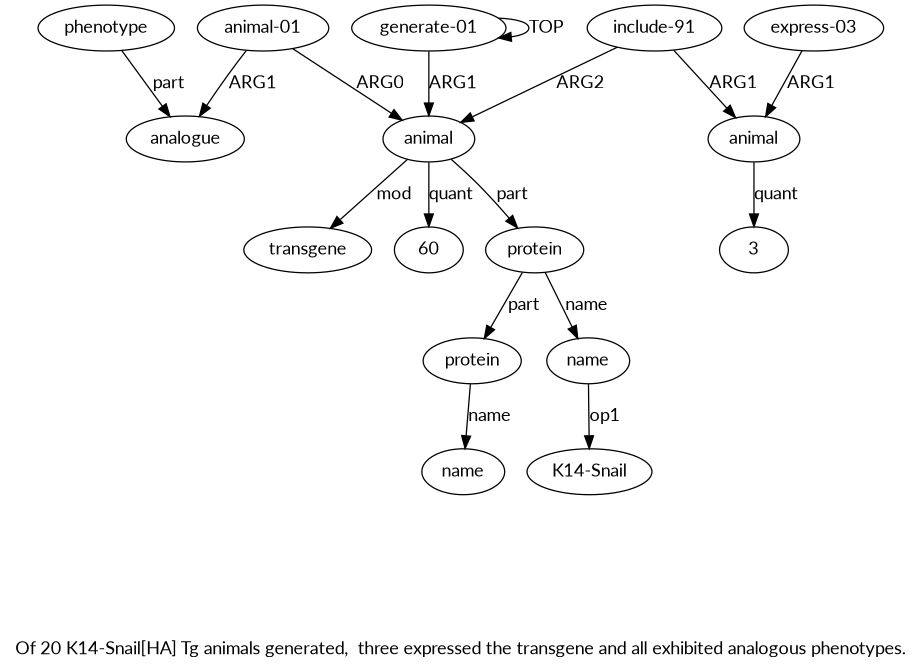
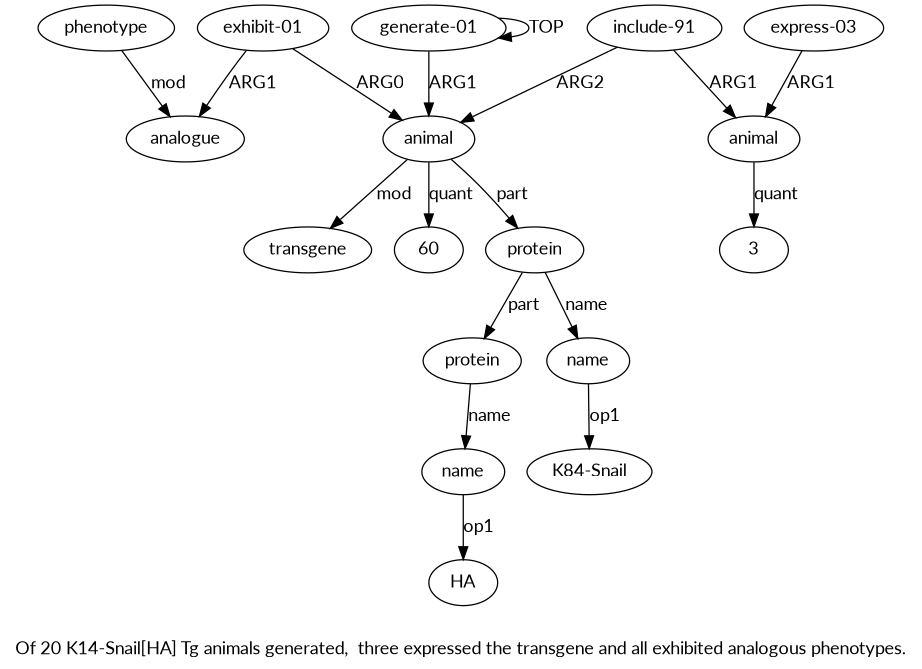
(263, 28) -> (263, 28)
(169, 84) -> (169, 84)
(589, 472) -> (589, 472)
none -> (463, 583)
